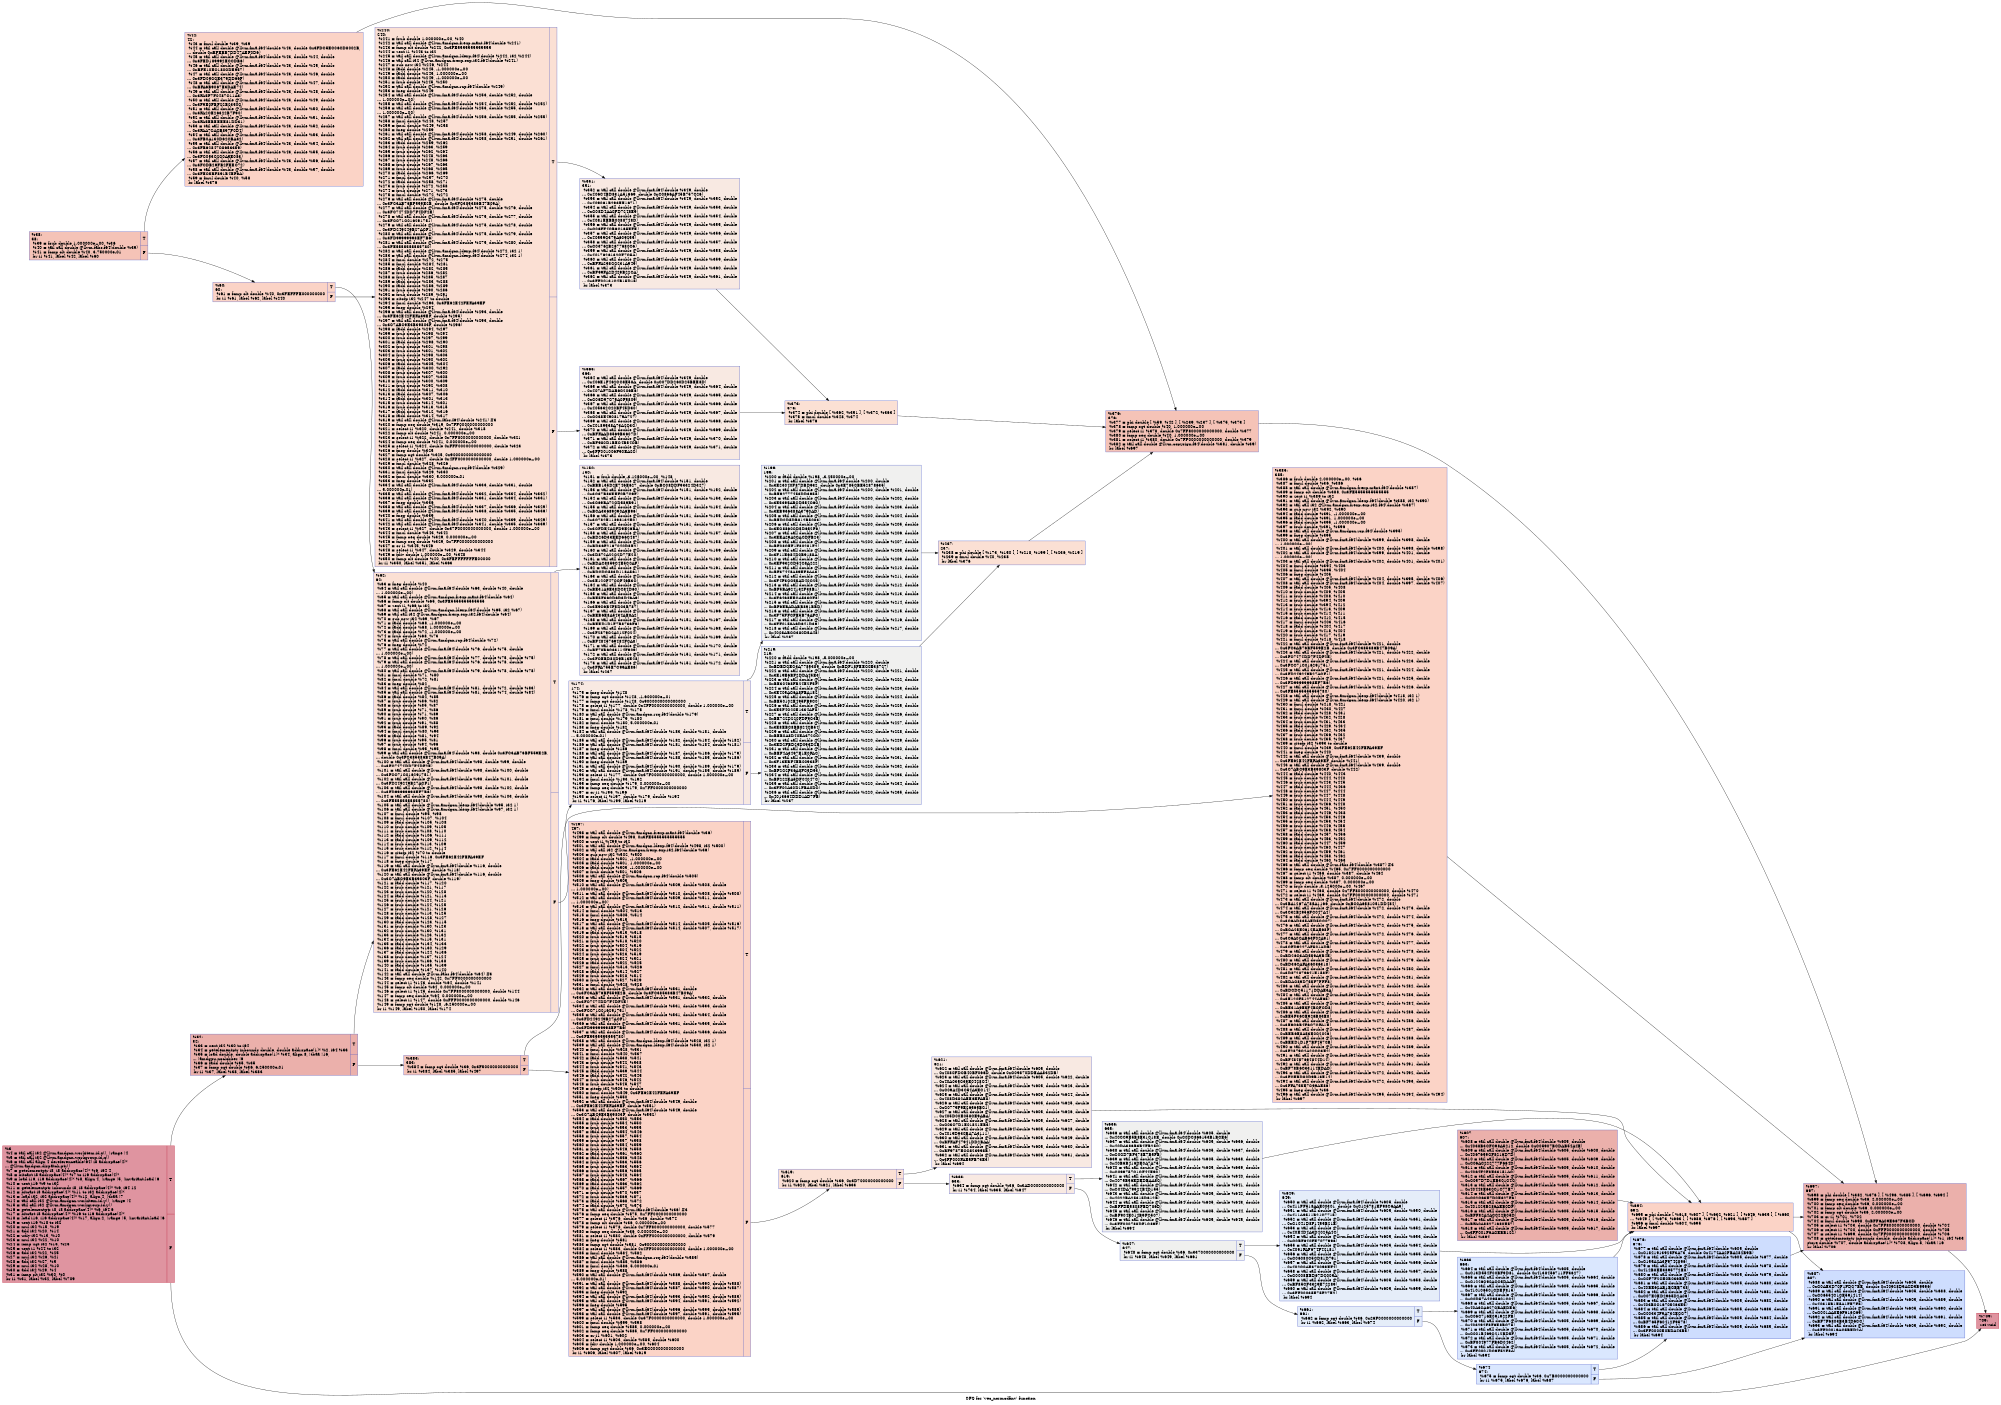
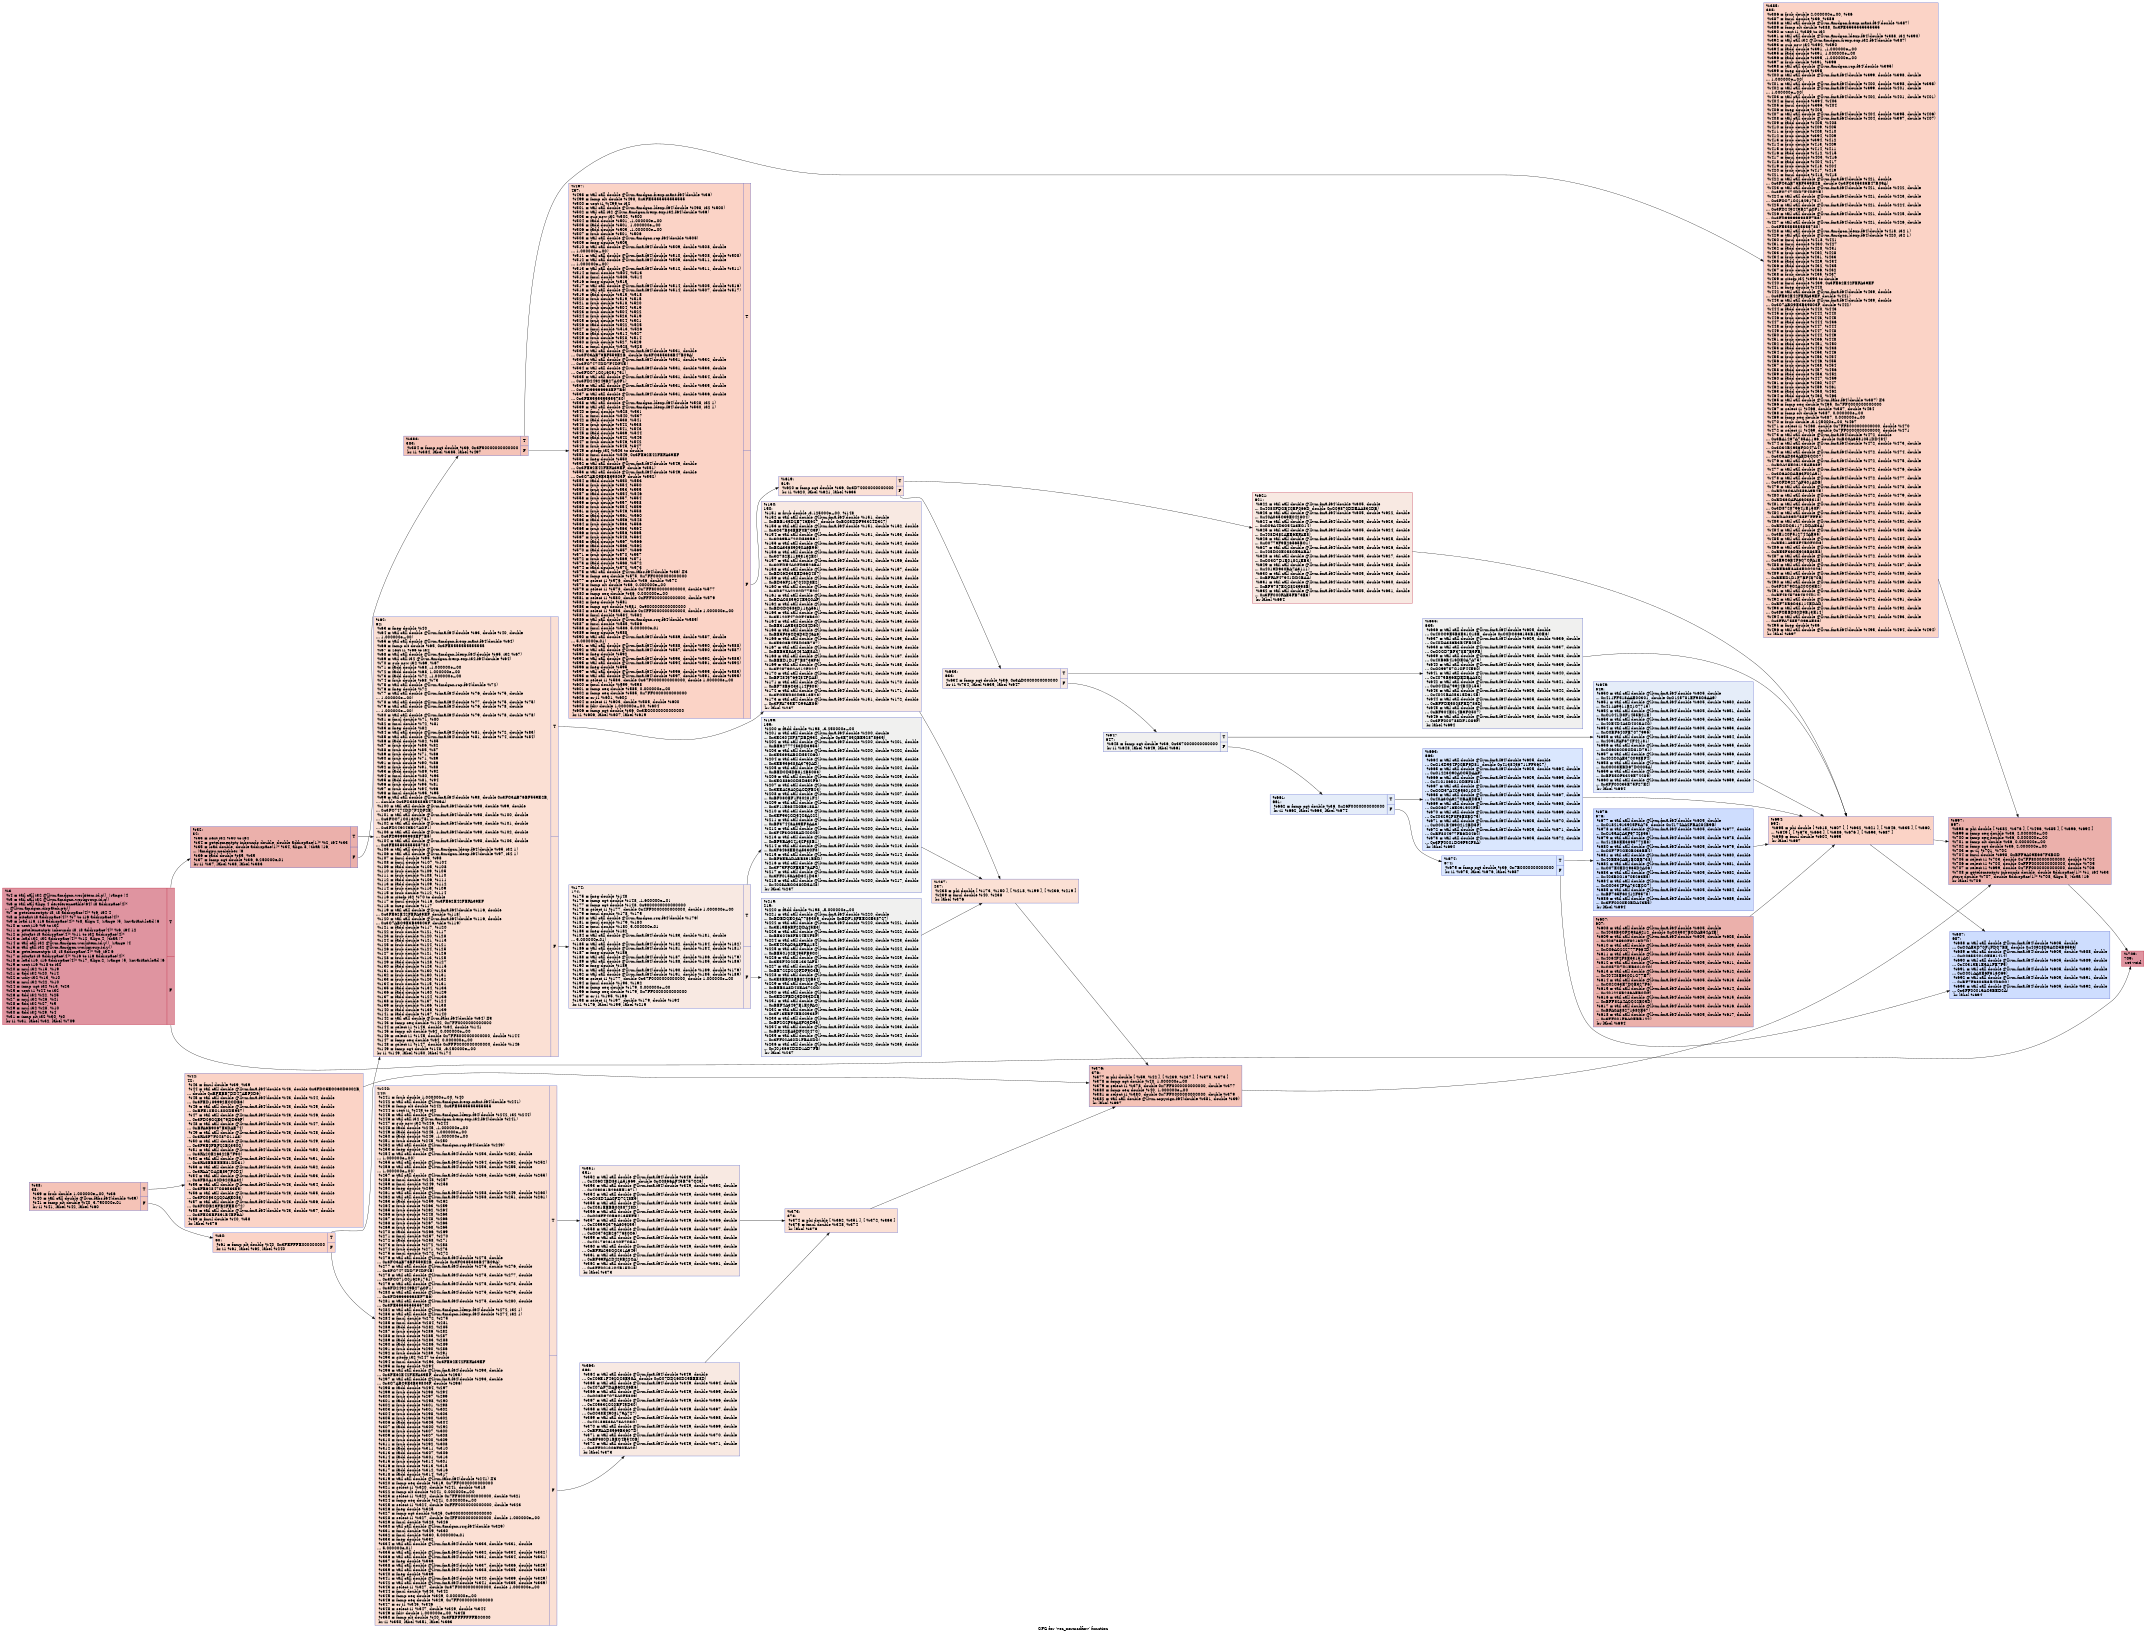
none -> (962, 793)
(1012, 1112) -> (1332, 548)
(1796, 1253) -> (1759, 846)
